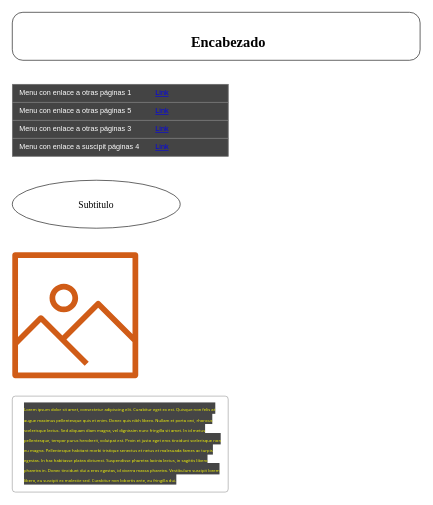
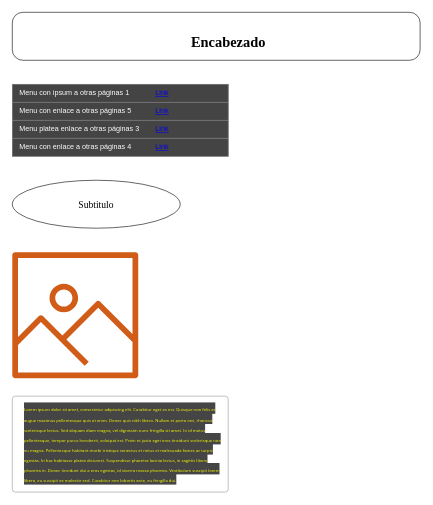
(59, 93) -> (58, 93)
(59, 129) -> (62, 129)
(62, 147) -> (59, 147)
